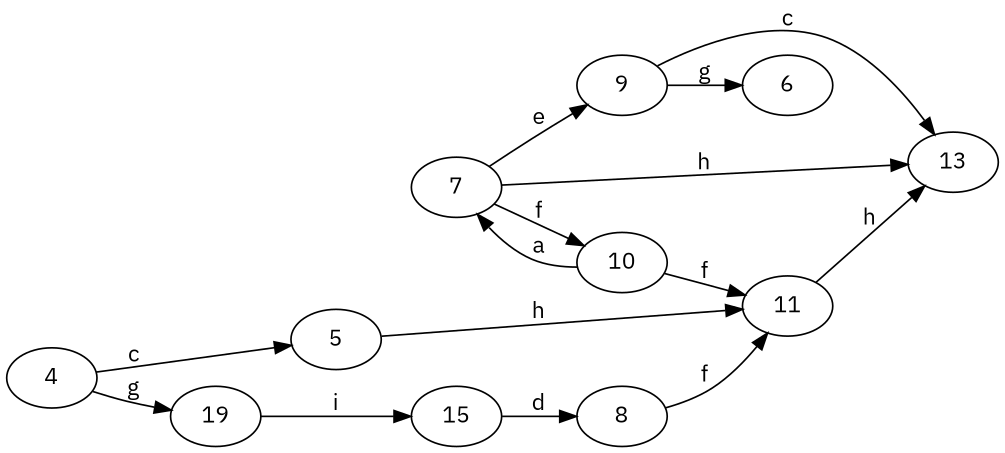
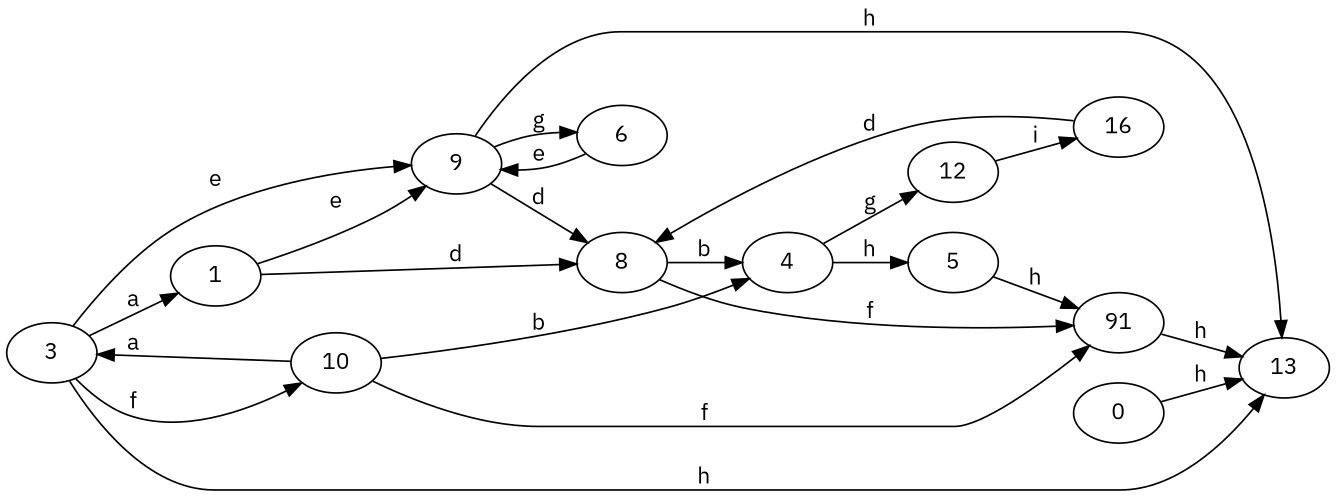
(788, 19) -> (870, 19)
none -> (553, 166)
(457, 187) -> (52, 353)
none -> (532, 209)
none -> (696, 263)
none -> (216, 276)
(788, 306) -> (1119, 323)
none -> (560, 332)
(134, 355) -> (870, 250)
none -> (1119, 413)
(216, 416) -> (953, 172)
(457, 416) -> (1119, 127)
